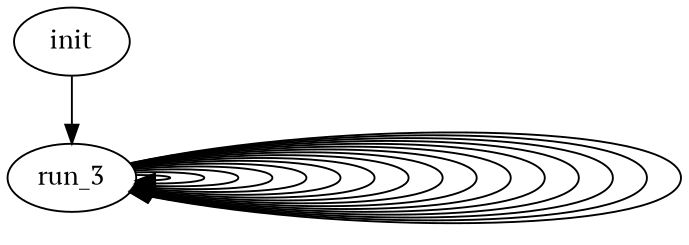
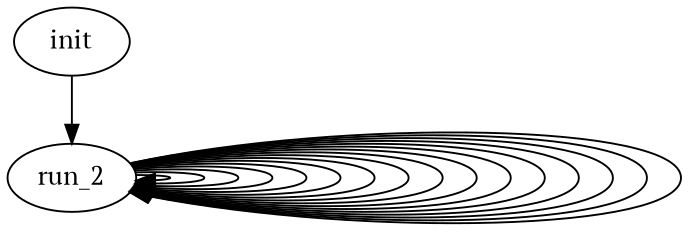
(72, 178) -> (72, 178)
